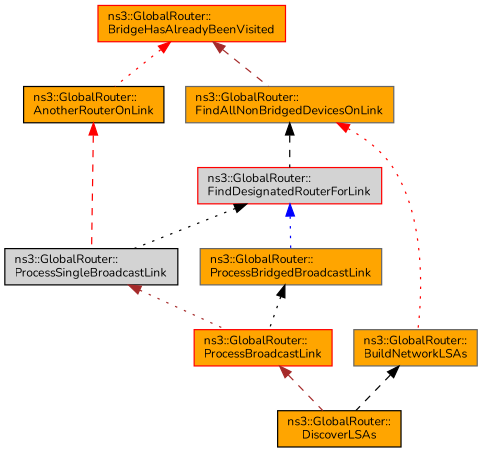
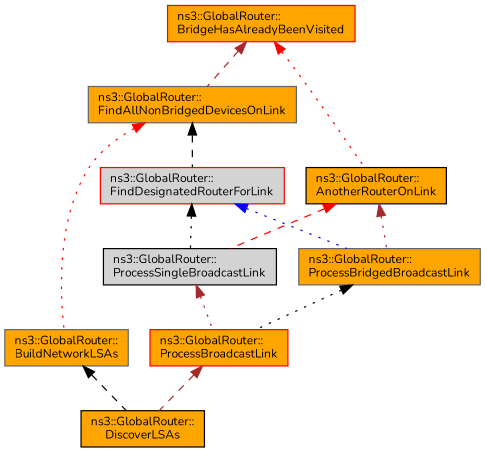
none -> (384, 232)
